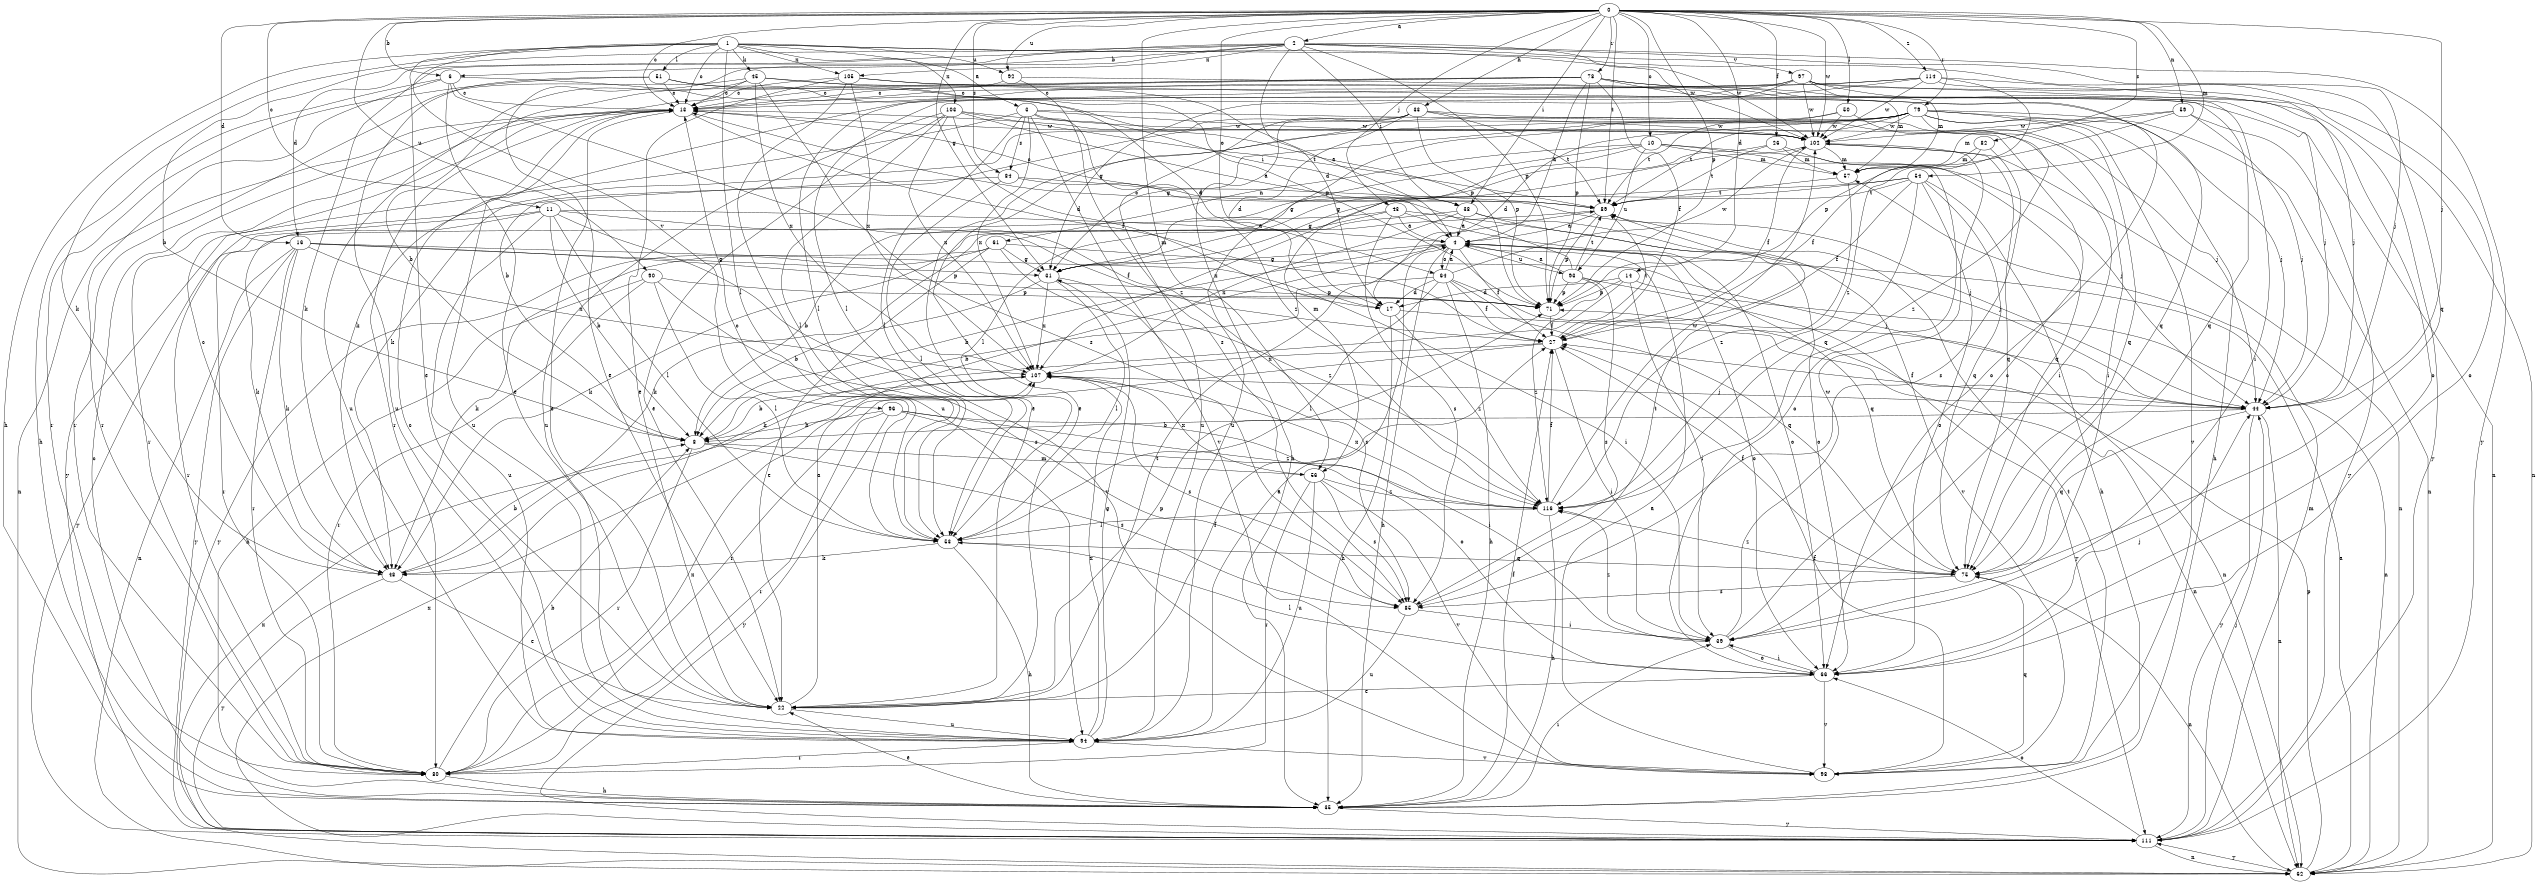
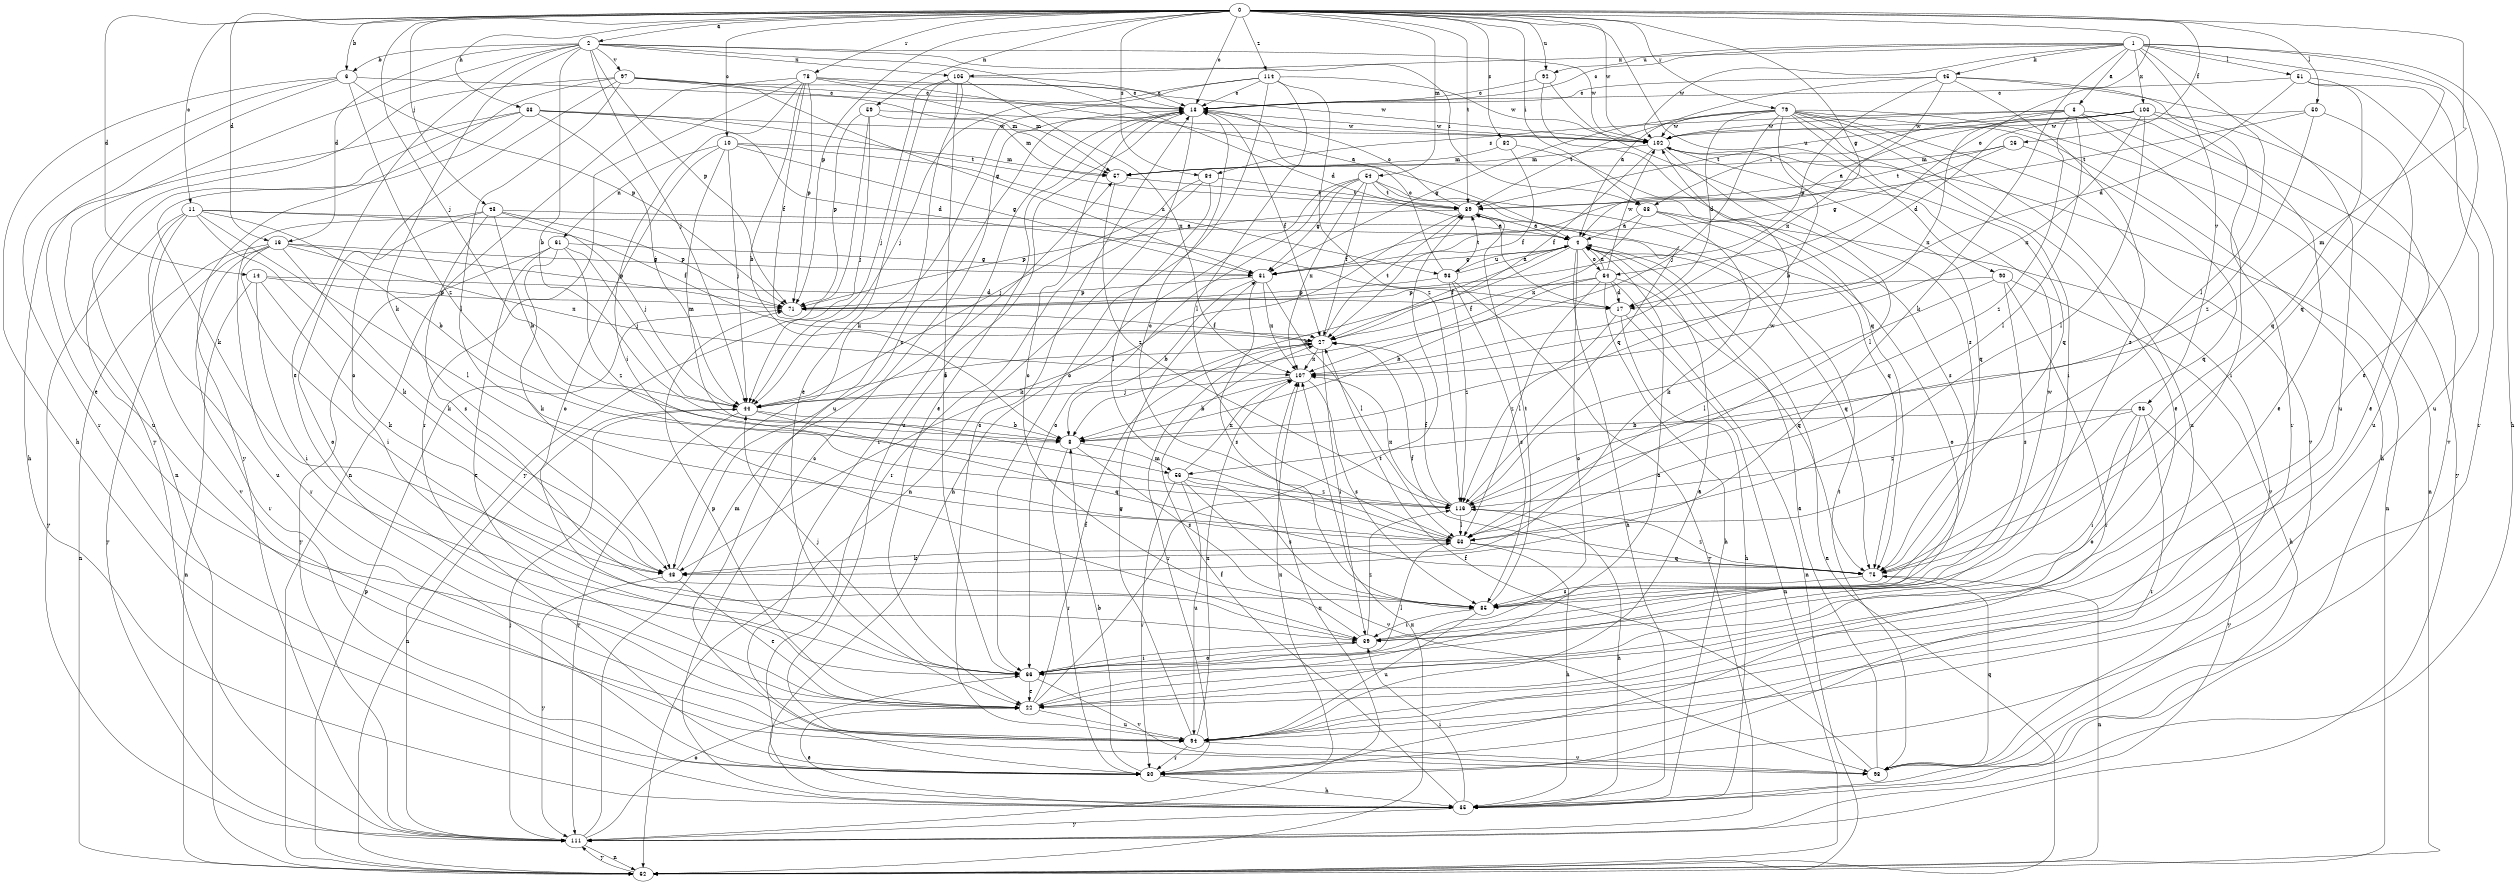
(1514, 208) -> (658, 252)
(533, 491) -> none
